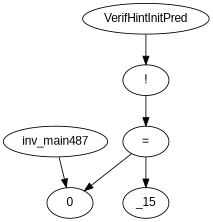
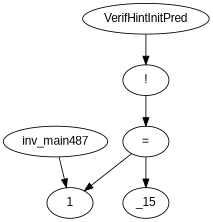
(70, 203) -> (70, 203)
